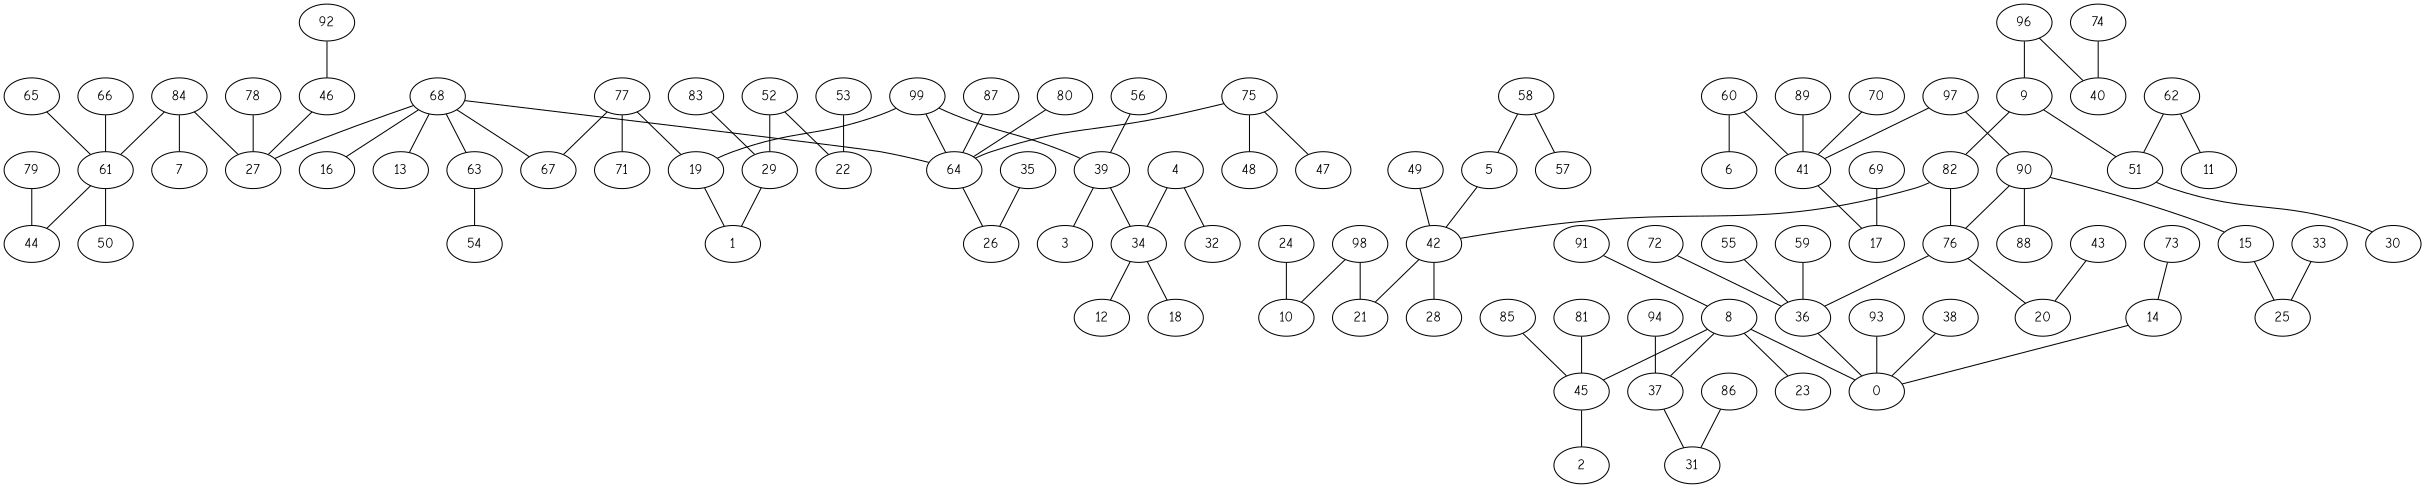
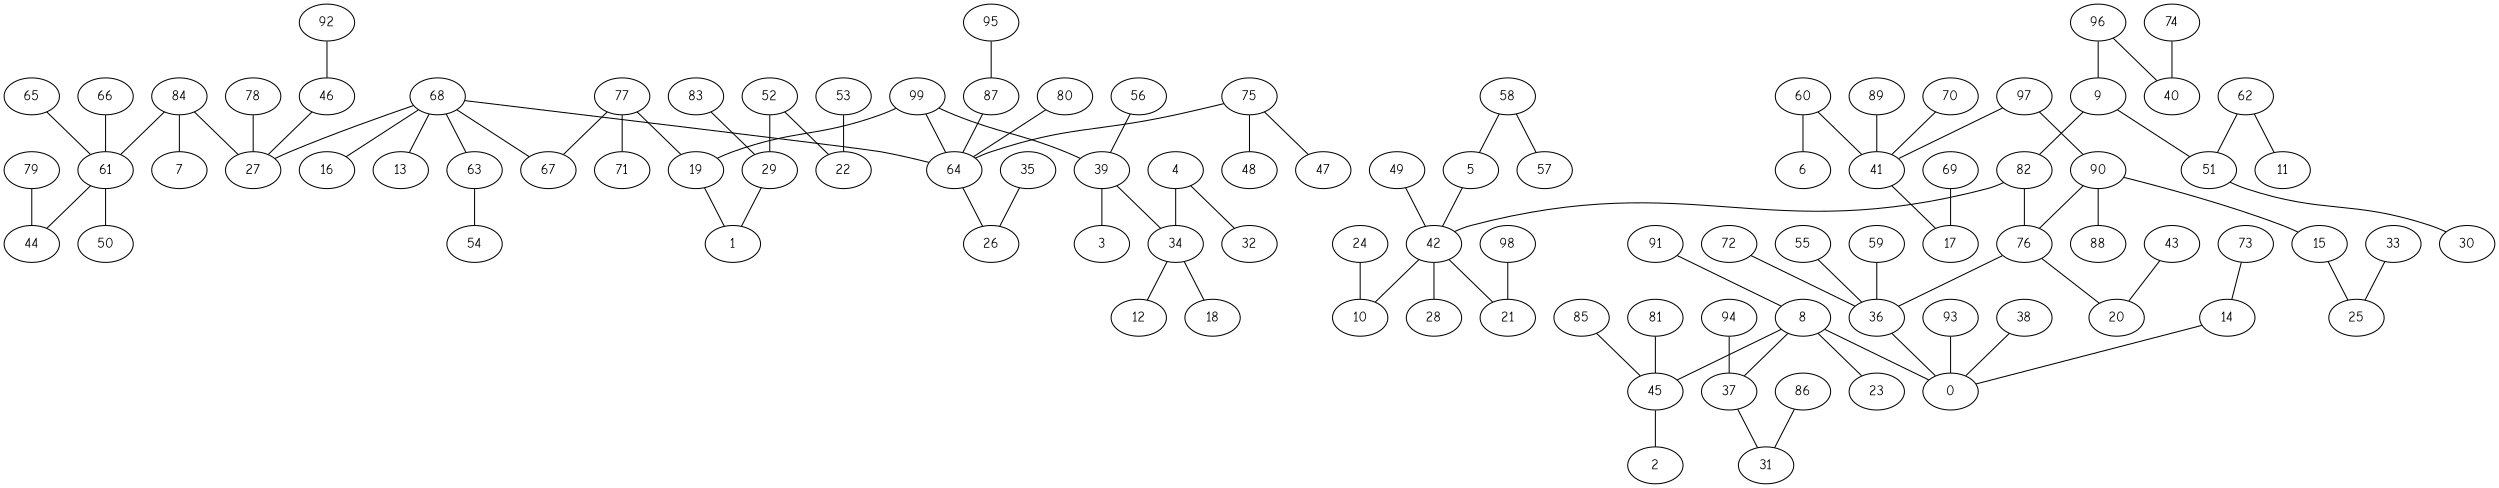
none -> (991, 23)
(1323, 281) -> (1397, 281)
